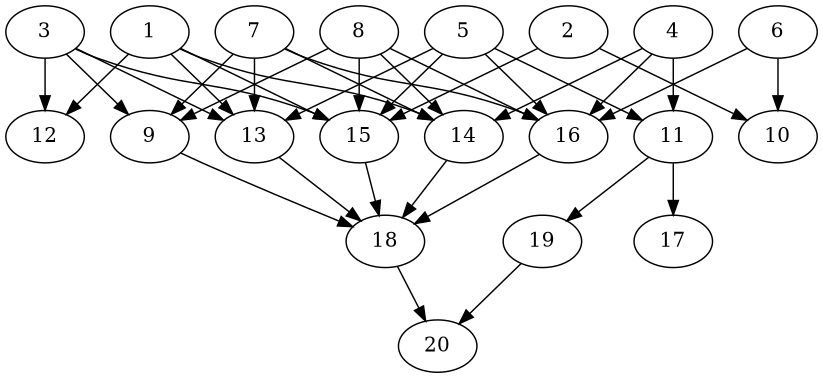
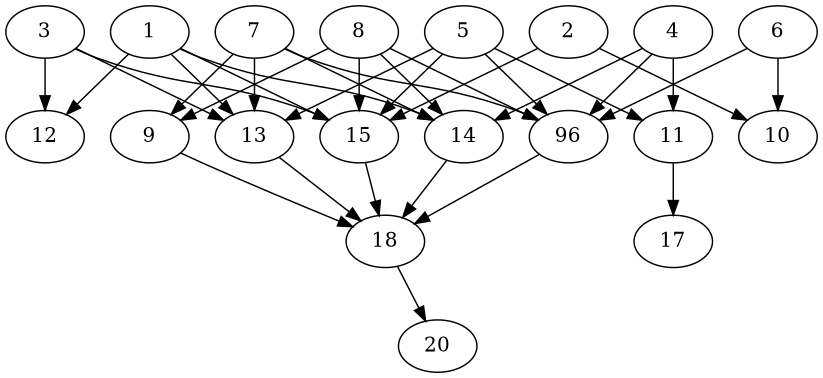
(91, 78) -> none
(569, 137) -> (569, 137)
(542, 241) -> none
